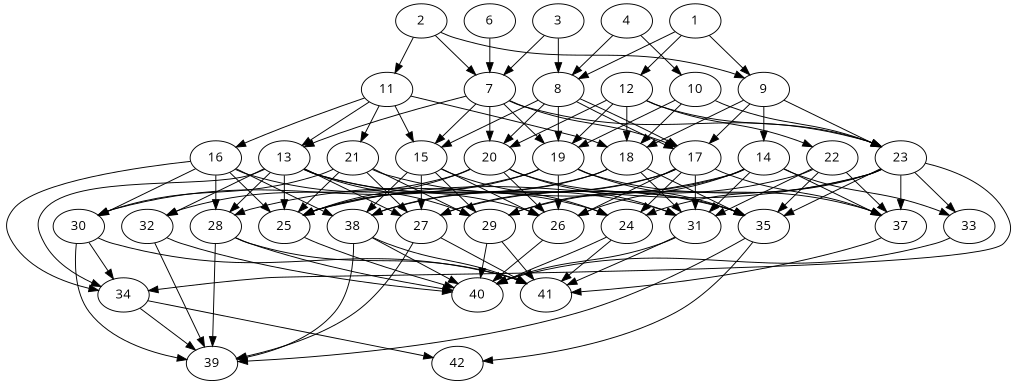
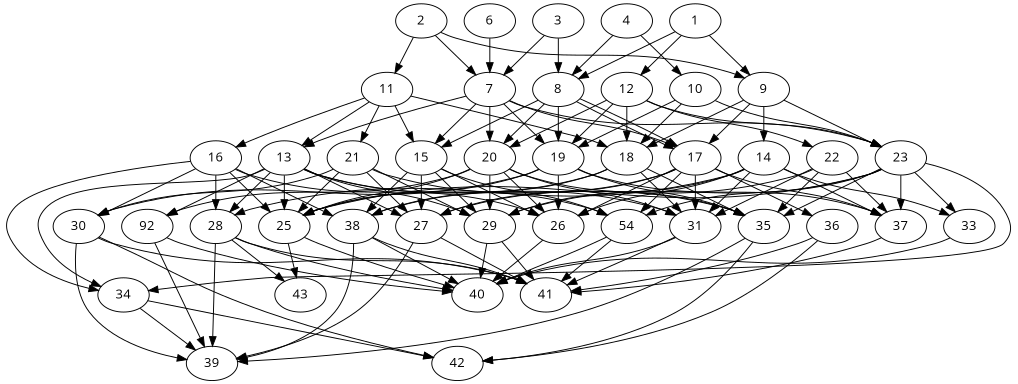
none -> (490, 188)
(147, 226) -> (147, 226)
(627, 226) -> (627, 226)
none -> (832, 226)
(98, 257) -> (257, 309)
none -> (300, 295)
